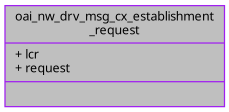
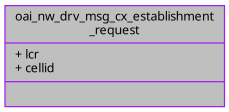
(43, 69) -> (35, 69)
